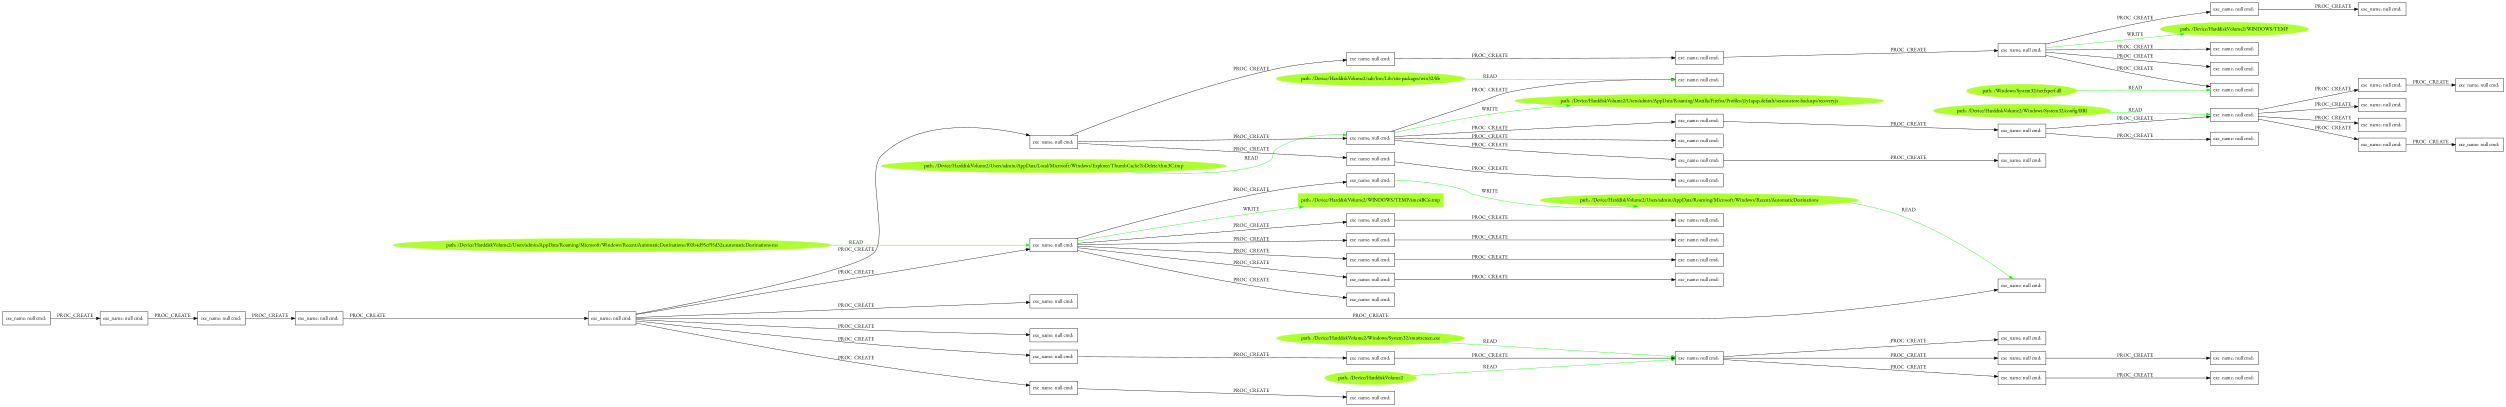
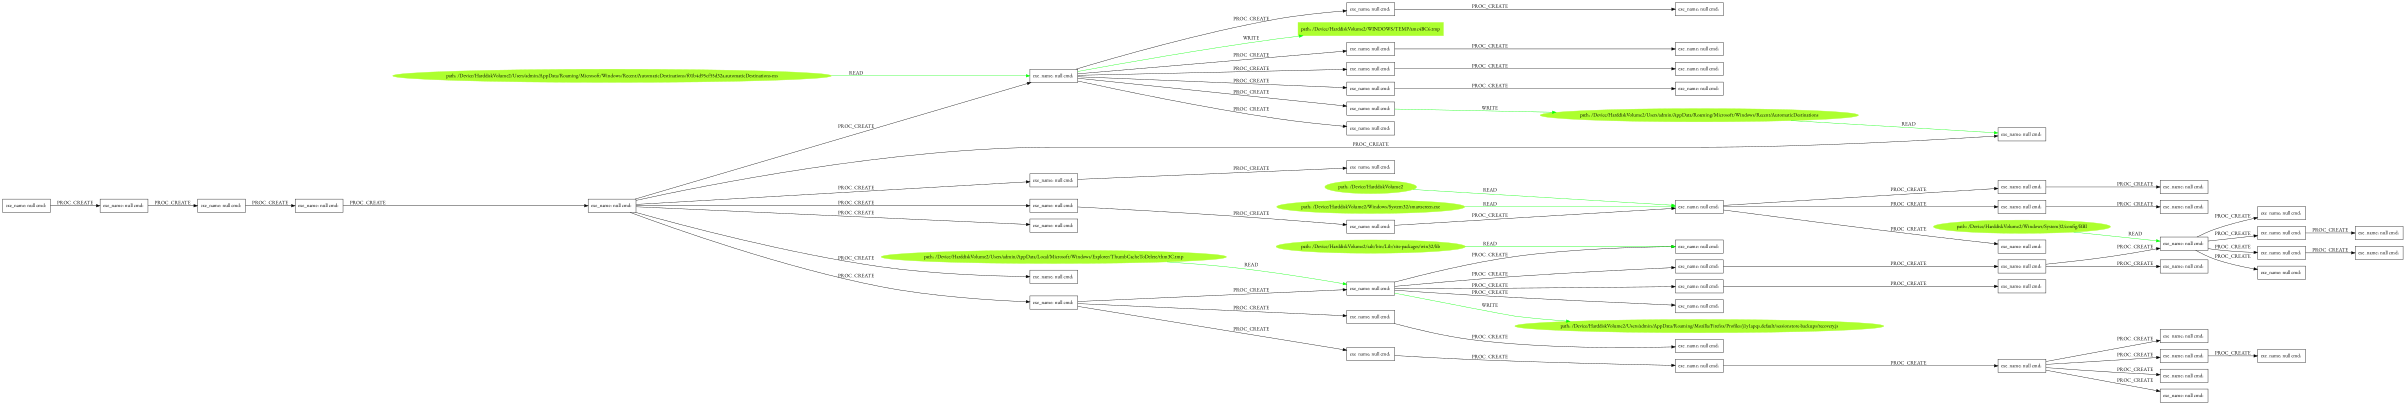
(2234, 29) -> none
(2022, 91) -> none
